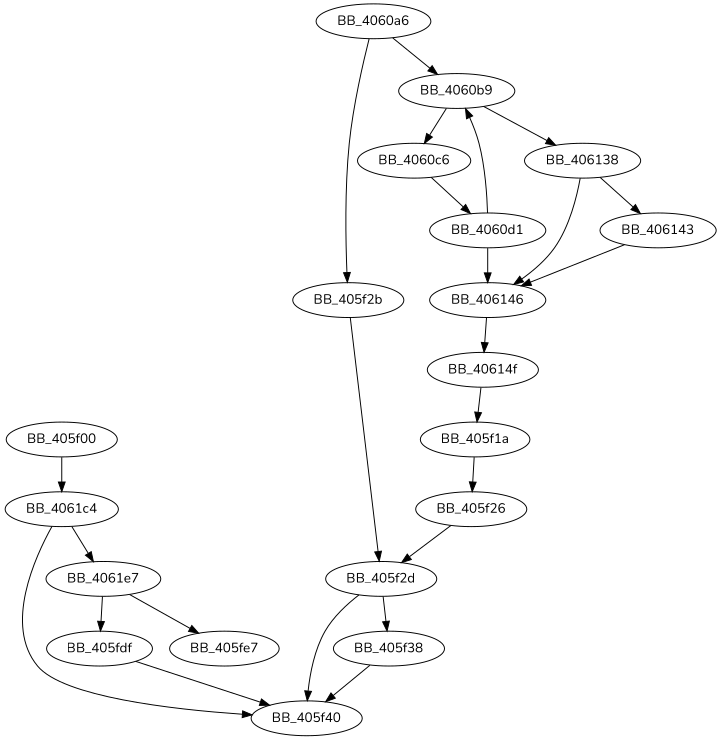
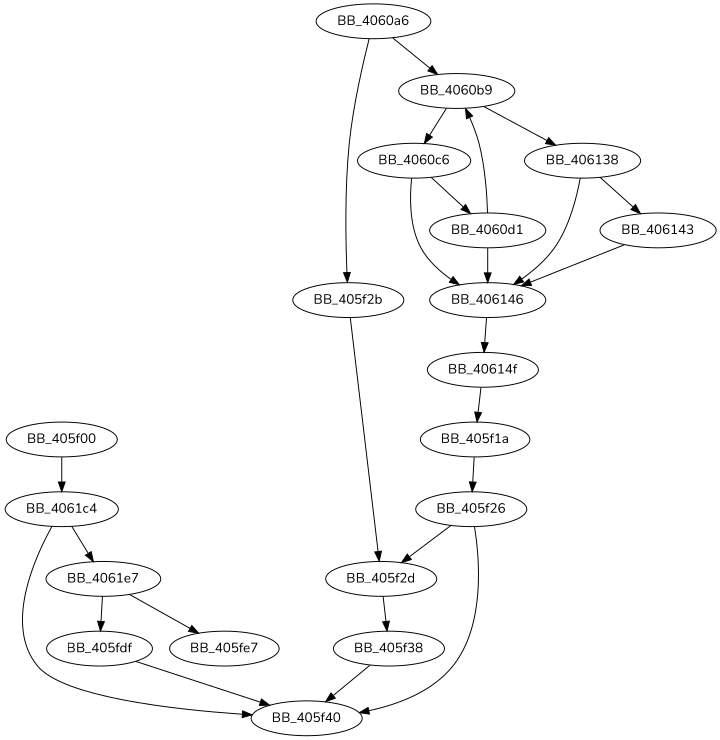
none -> (416, 235)
(322, 637) -> (465, 646)
